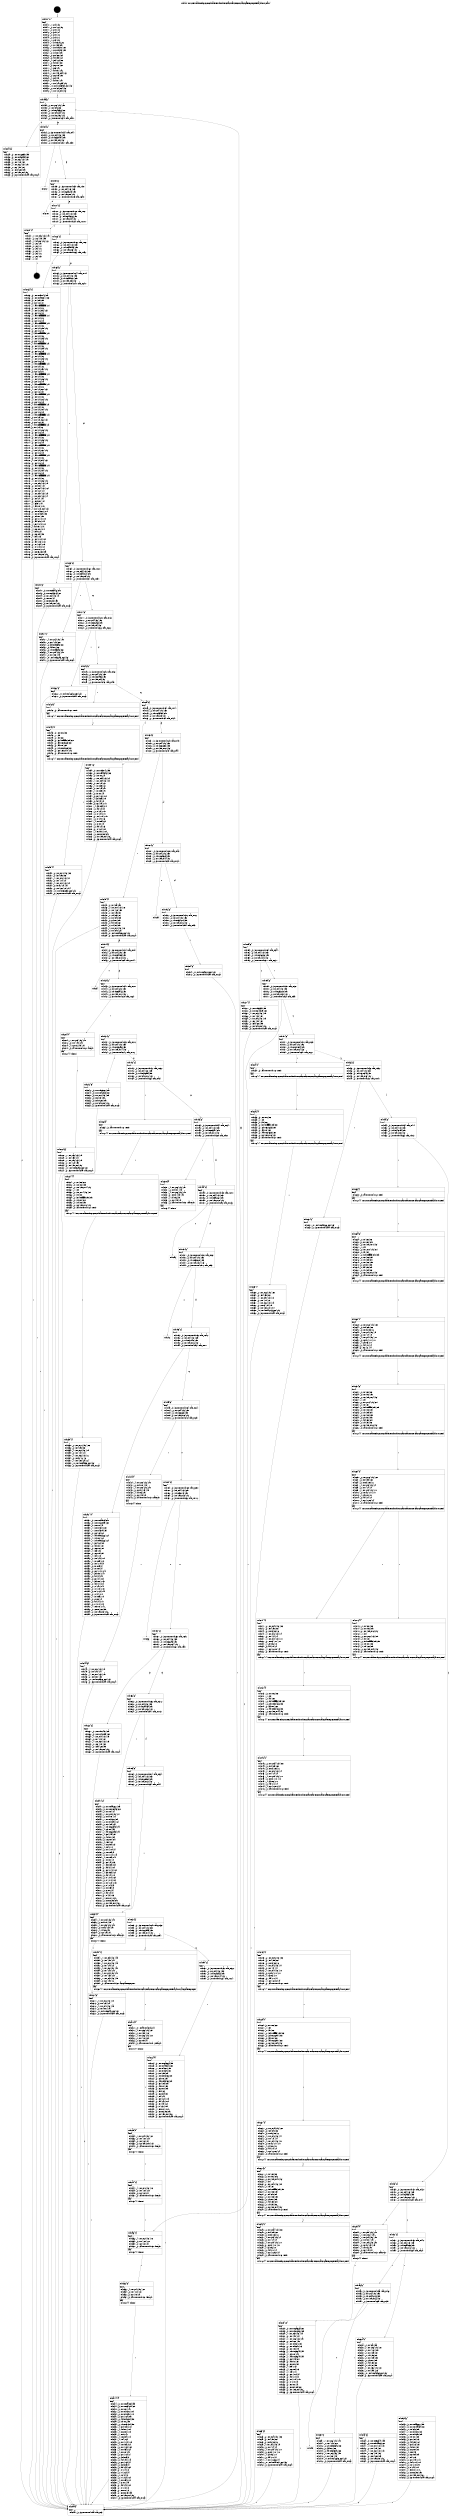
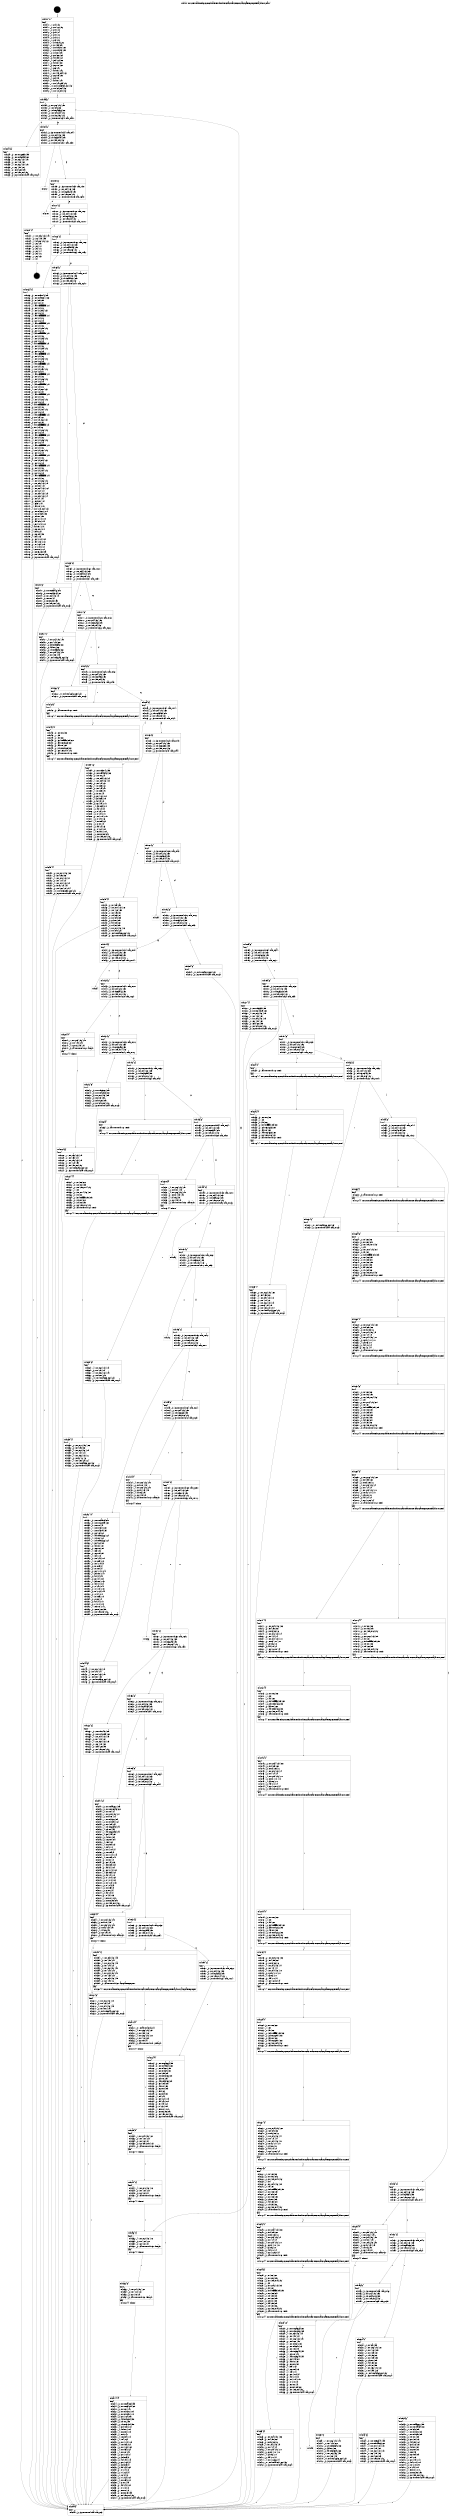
(118, 940) -> (156, 941)
(260, 981) -> none
none -> (118, 1017)
none -> (102, 1372)
none -> (145, 1852)
none -> (304, 1928)
none -> (303, 2294)
